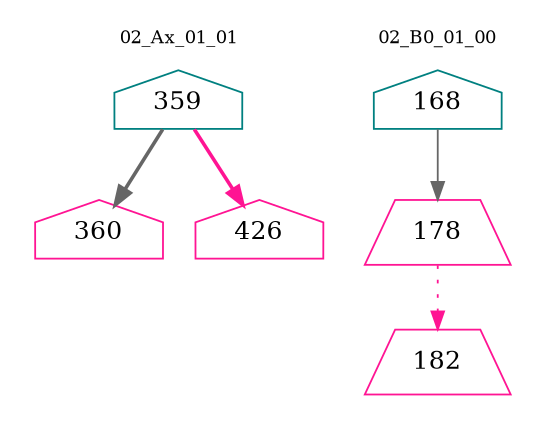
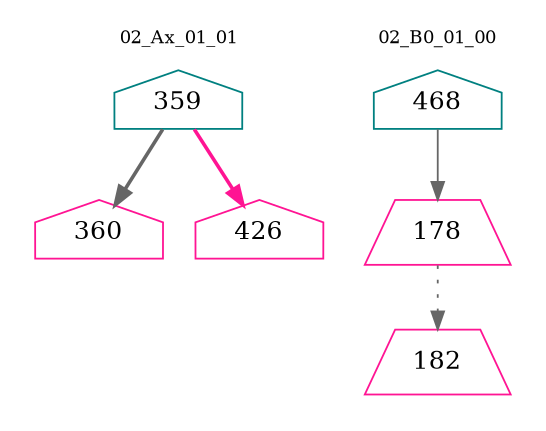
(438, 103) -> (438, 103)
(438, 288) -> (438, 288)
